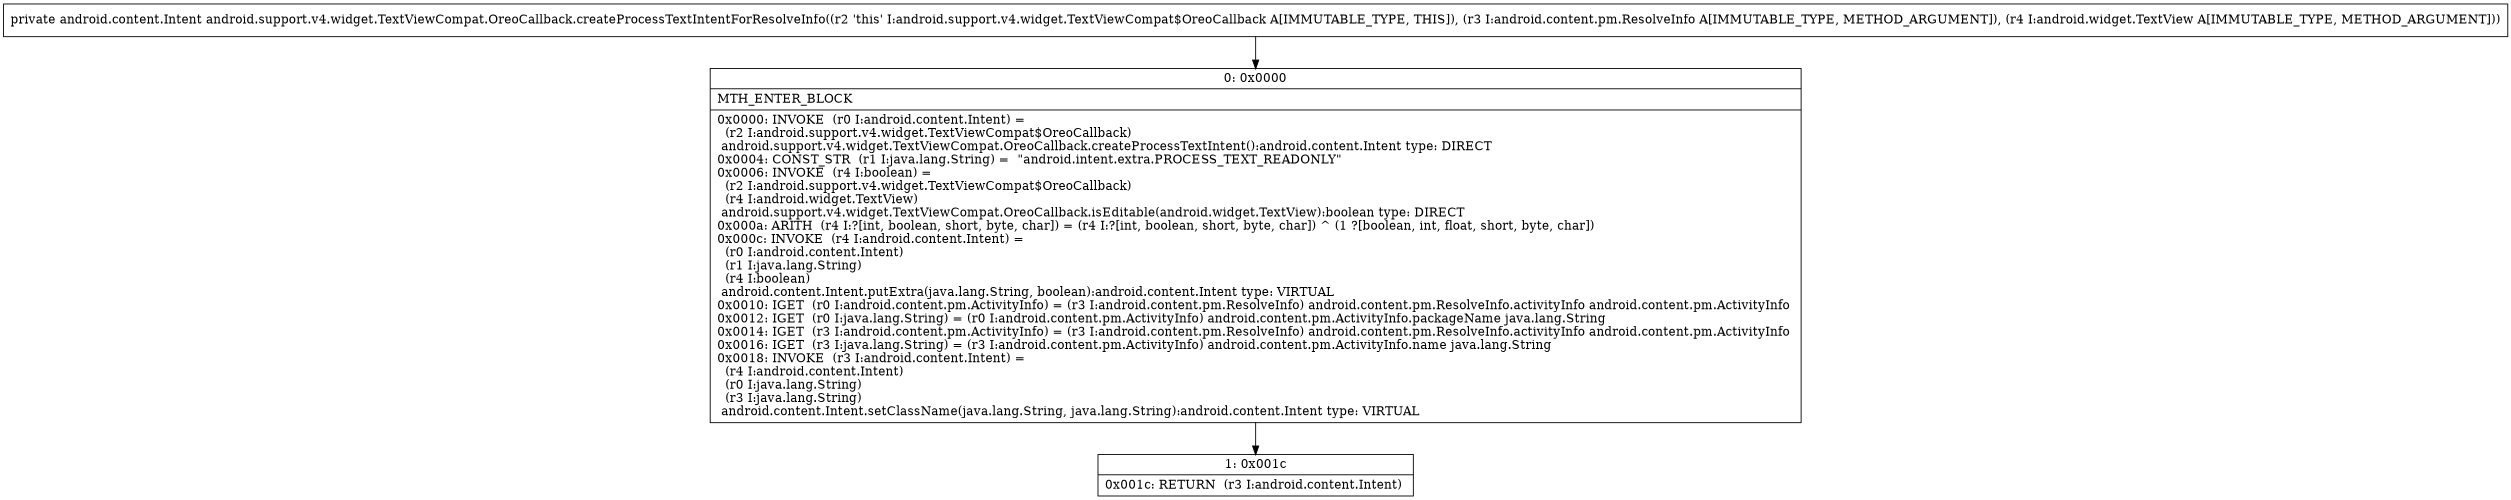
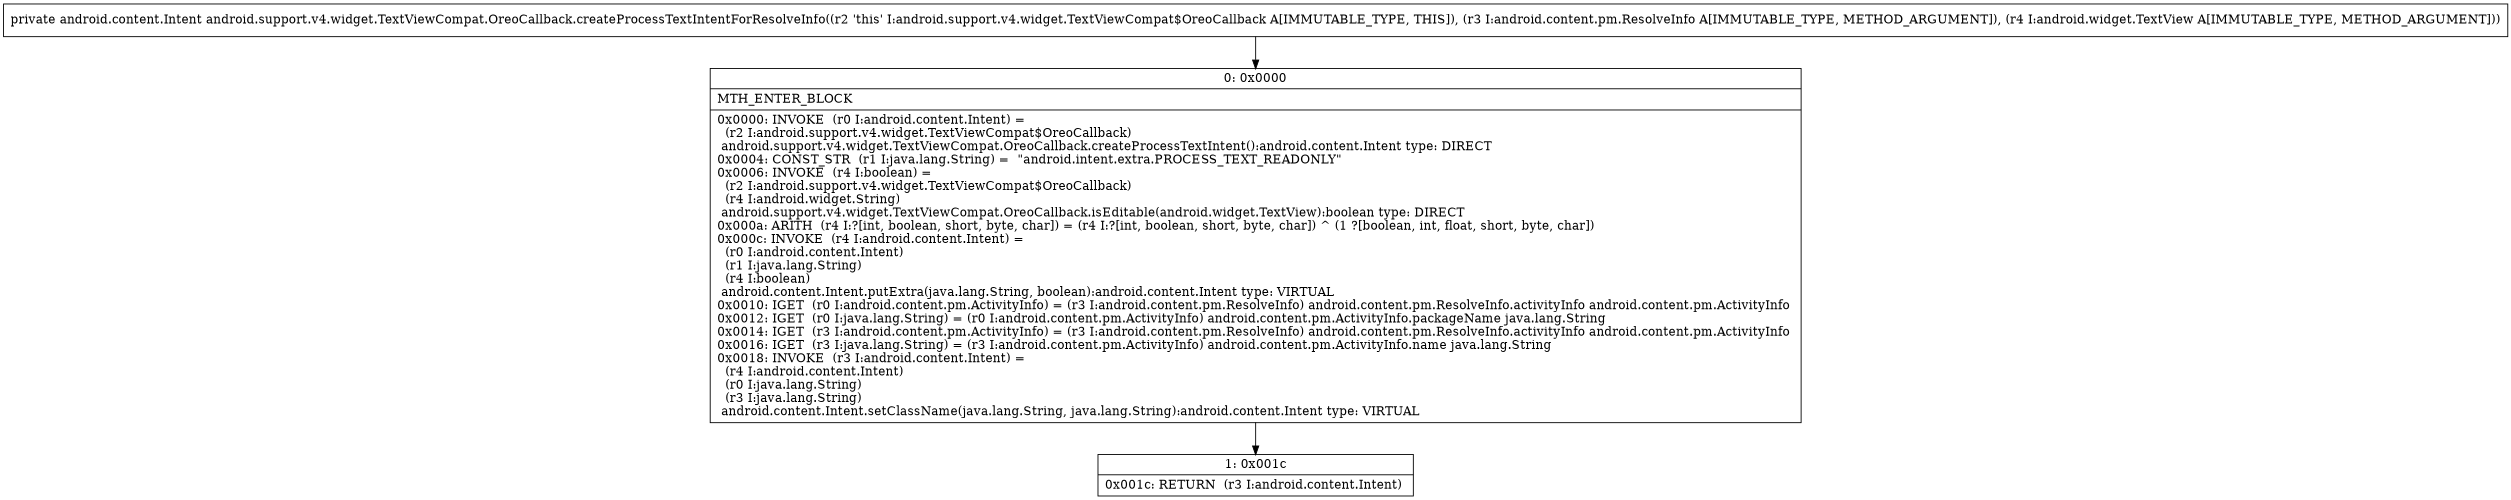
(818, 200) -> (809, 200)
